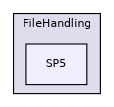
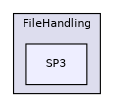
(56, 64) -> (56, 64)
